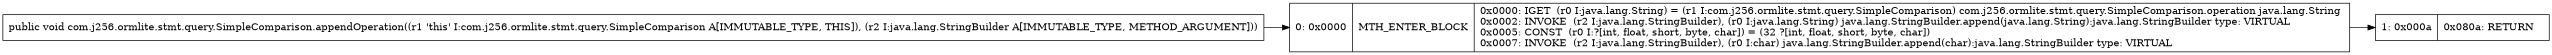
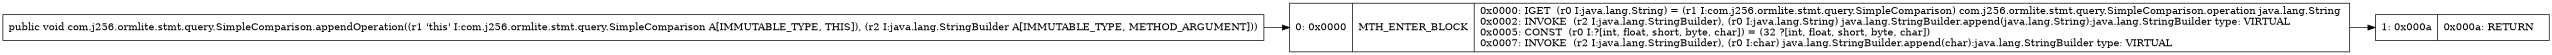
(2493, 27) -> (2493, 27)
